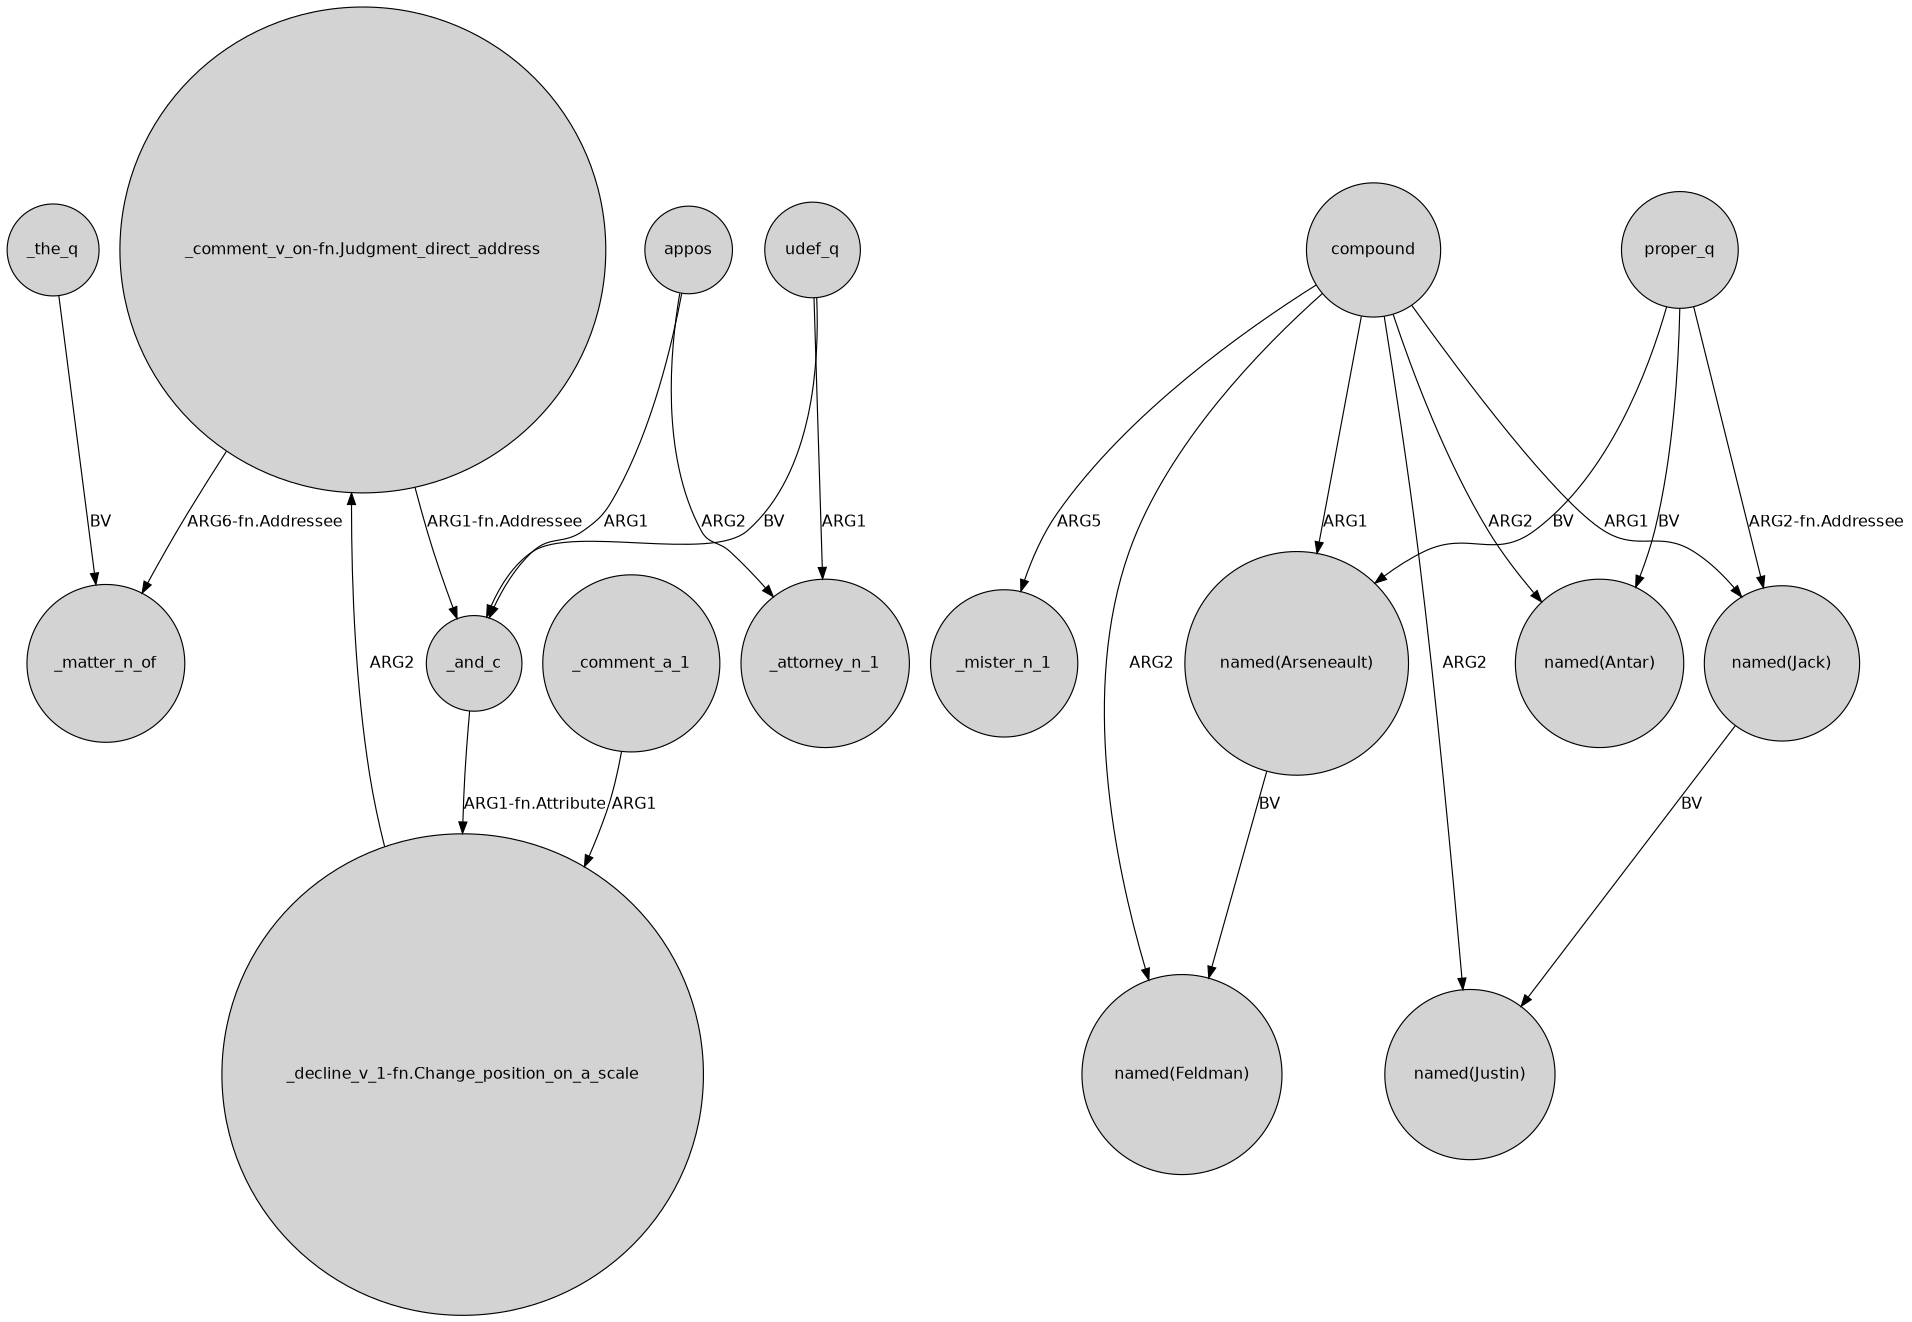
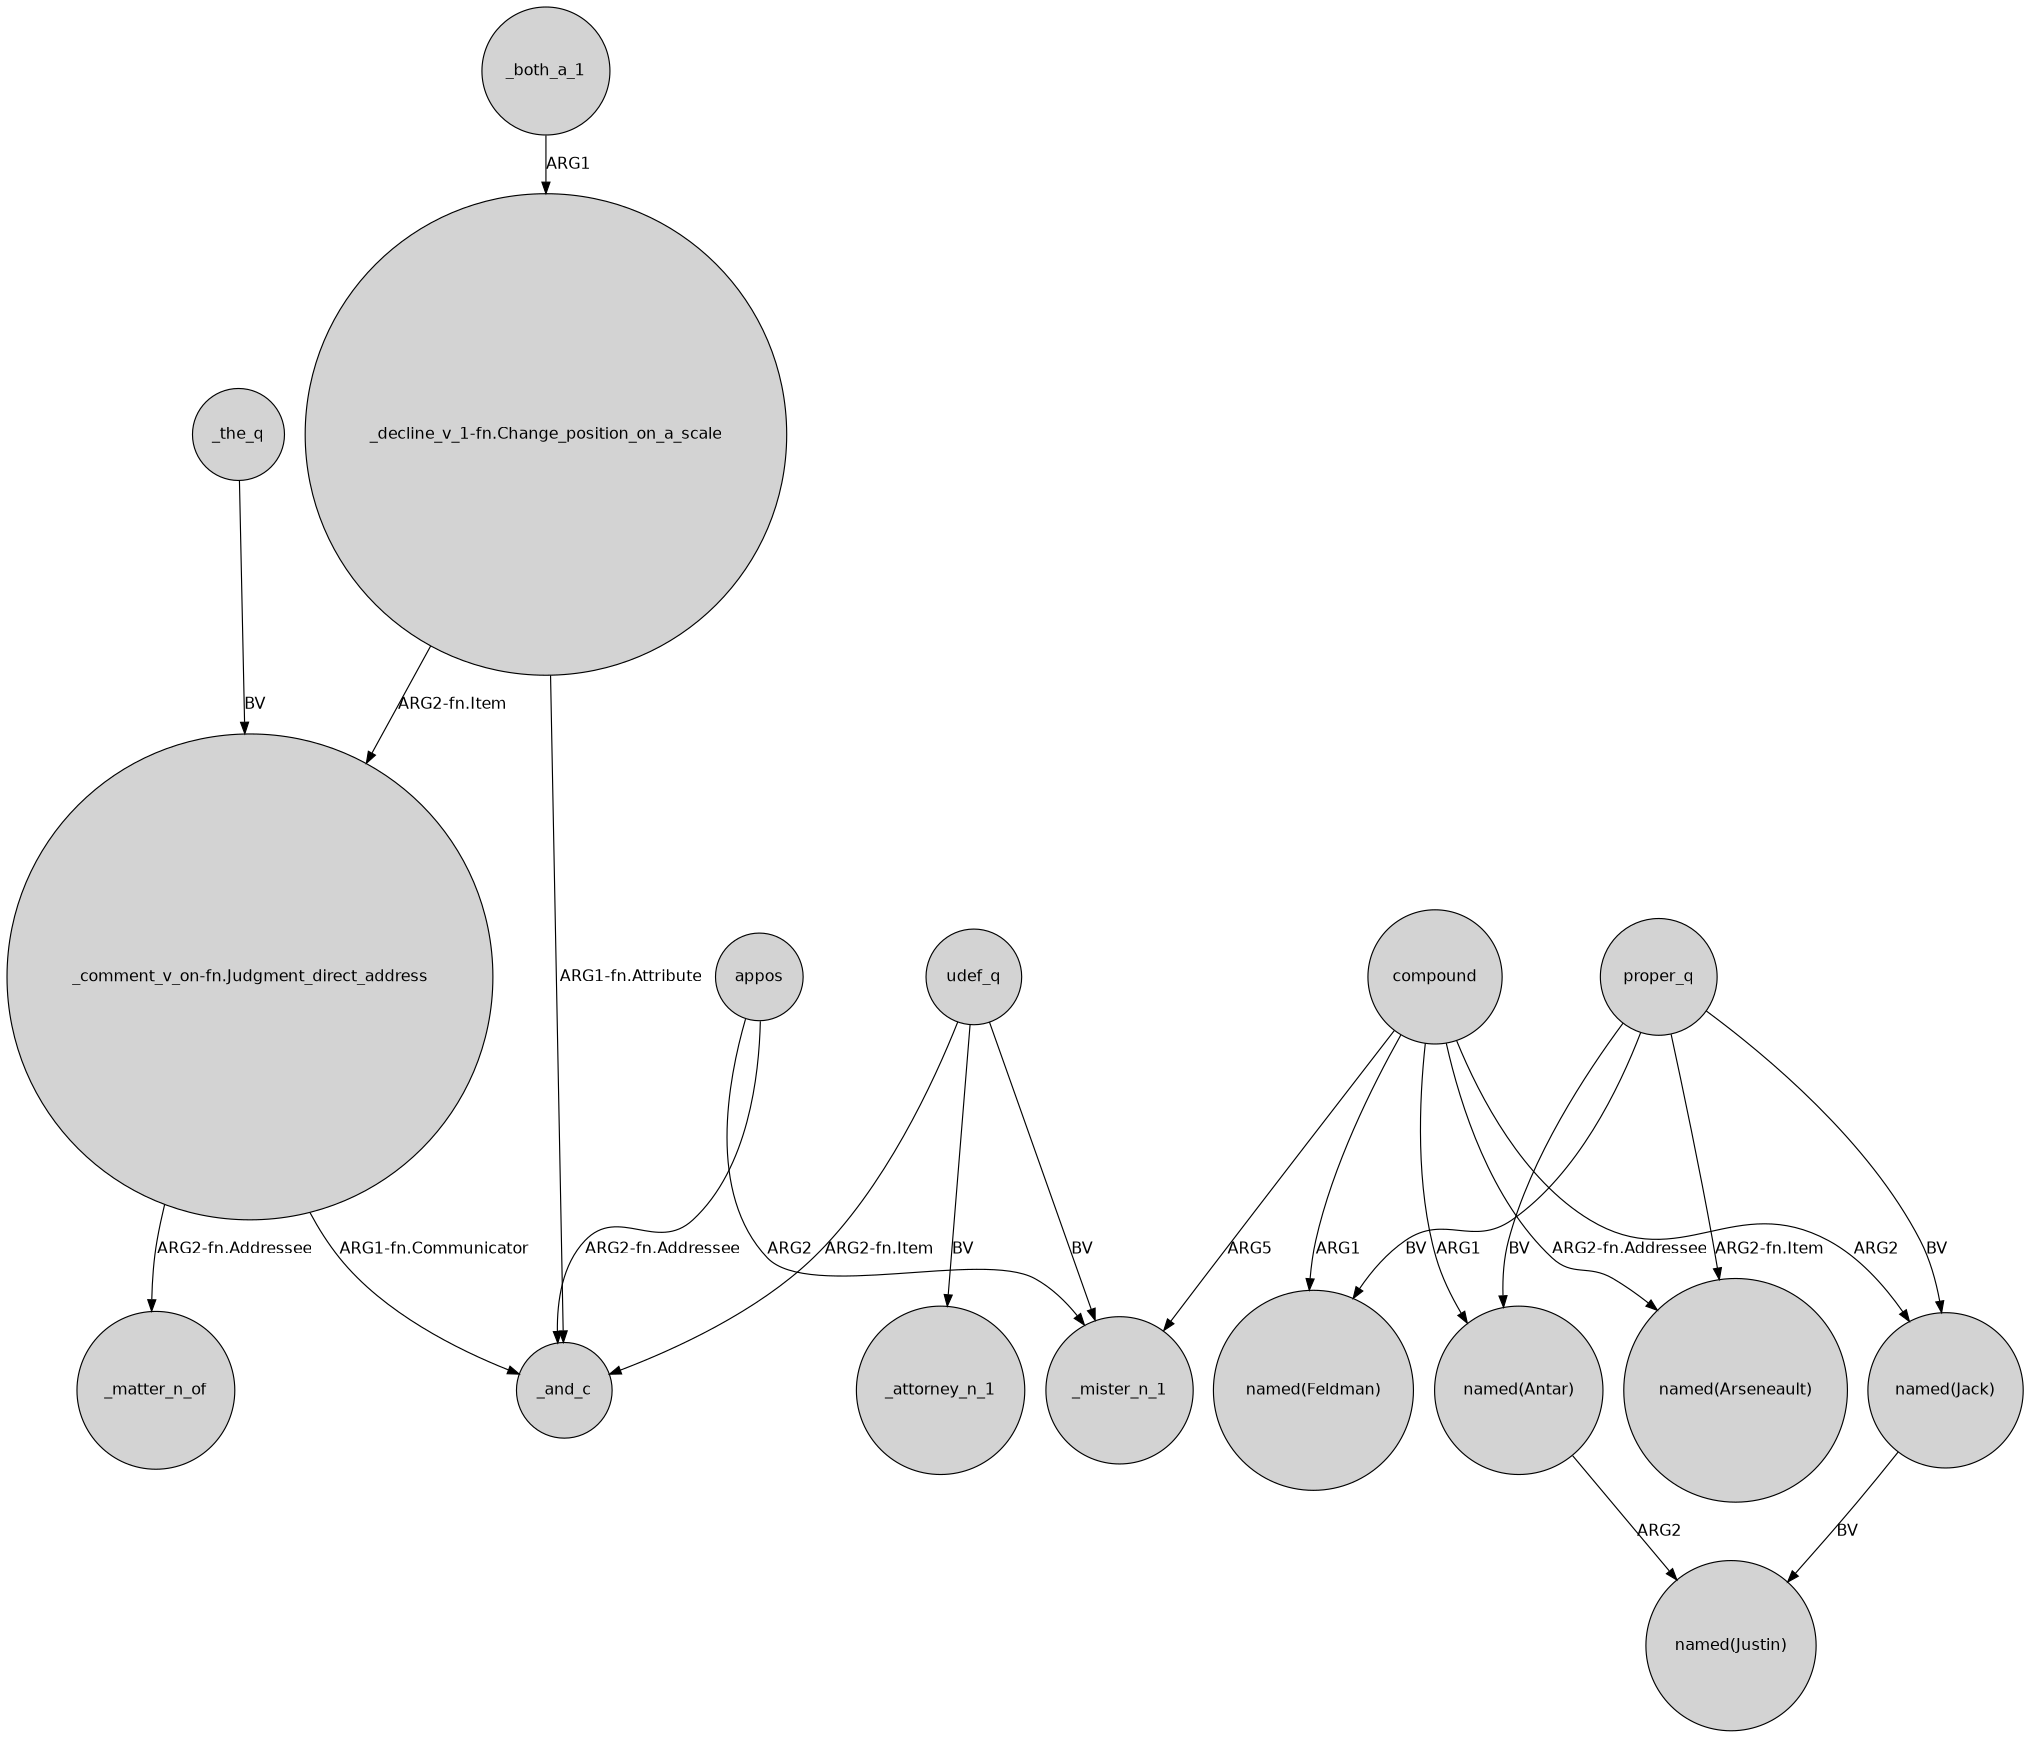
(77, 434) -> (242, 601)
(677, 457) -> (818, 1275)
(265, 522) -> (235, 1249)
(505, 522) -> (435, 1249)
(627, 522) -> (663, 1249)
(774, 522) -> (879, 1249)
(845, 522) -> (963, 1249)
(1346, 522) -> (1630, 1249)
(1511, 522) -> (1459, 1249)
(1563, 522) -> (1769, 1249)
(1627, 522) -> (1877, 1249)
(1827, 522) -> (1937, 1249)
(1429, 646) -> (1621, 1513)
(393, 663) -> (452, 705)
(631, 663) -> (546, 71)
(1152, 663) -> (1339, 1249)
(465, 766) -> (557, 1003)
(1239, 869) -> (1532, 1204)
none -> (1040, 1166)
